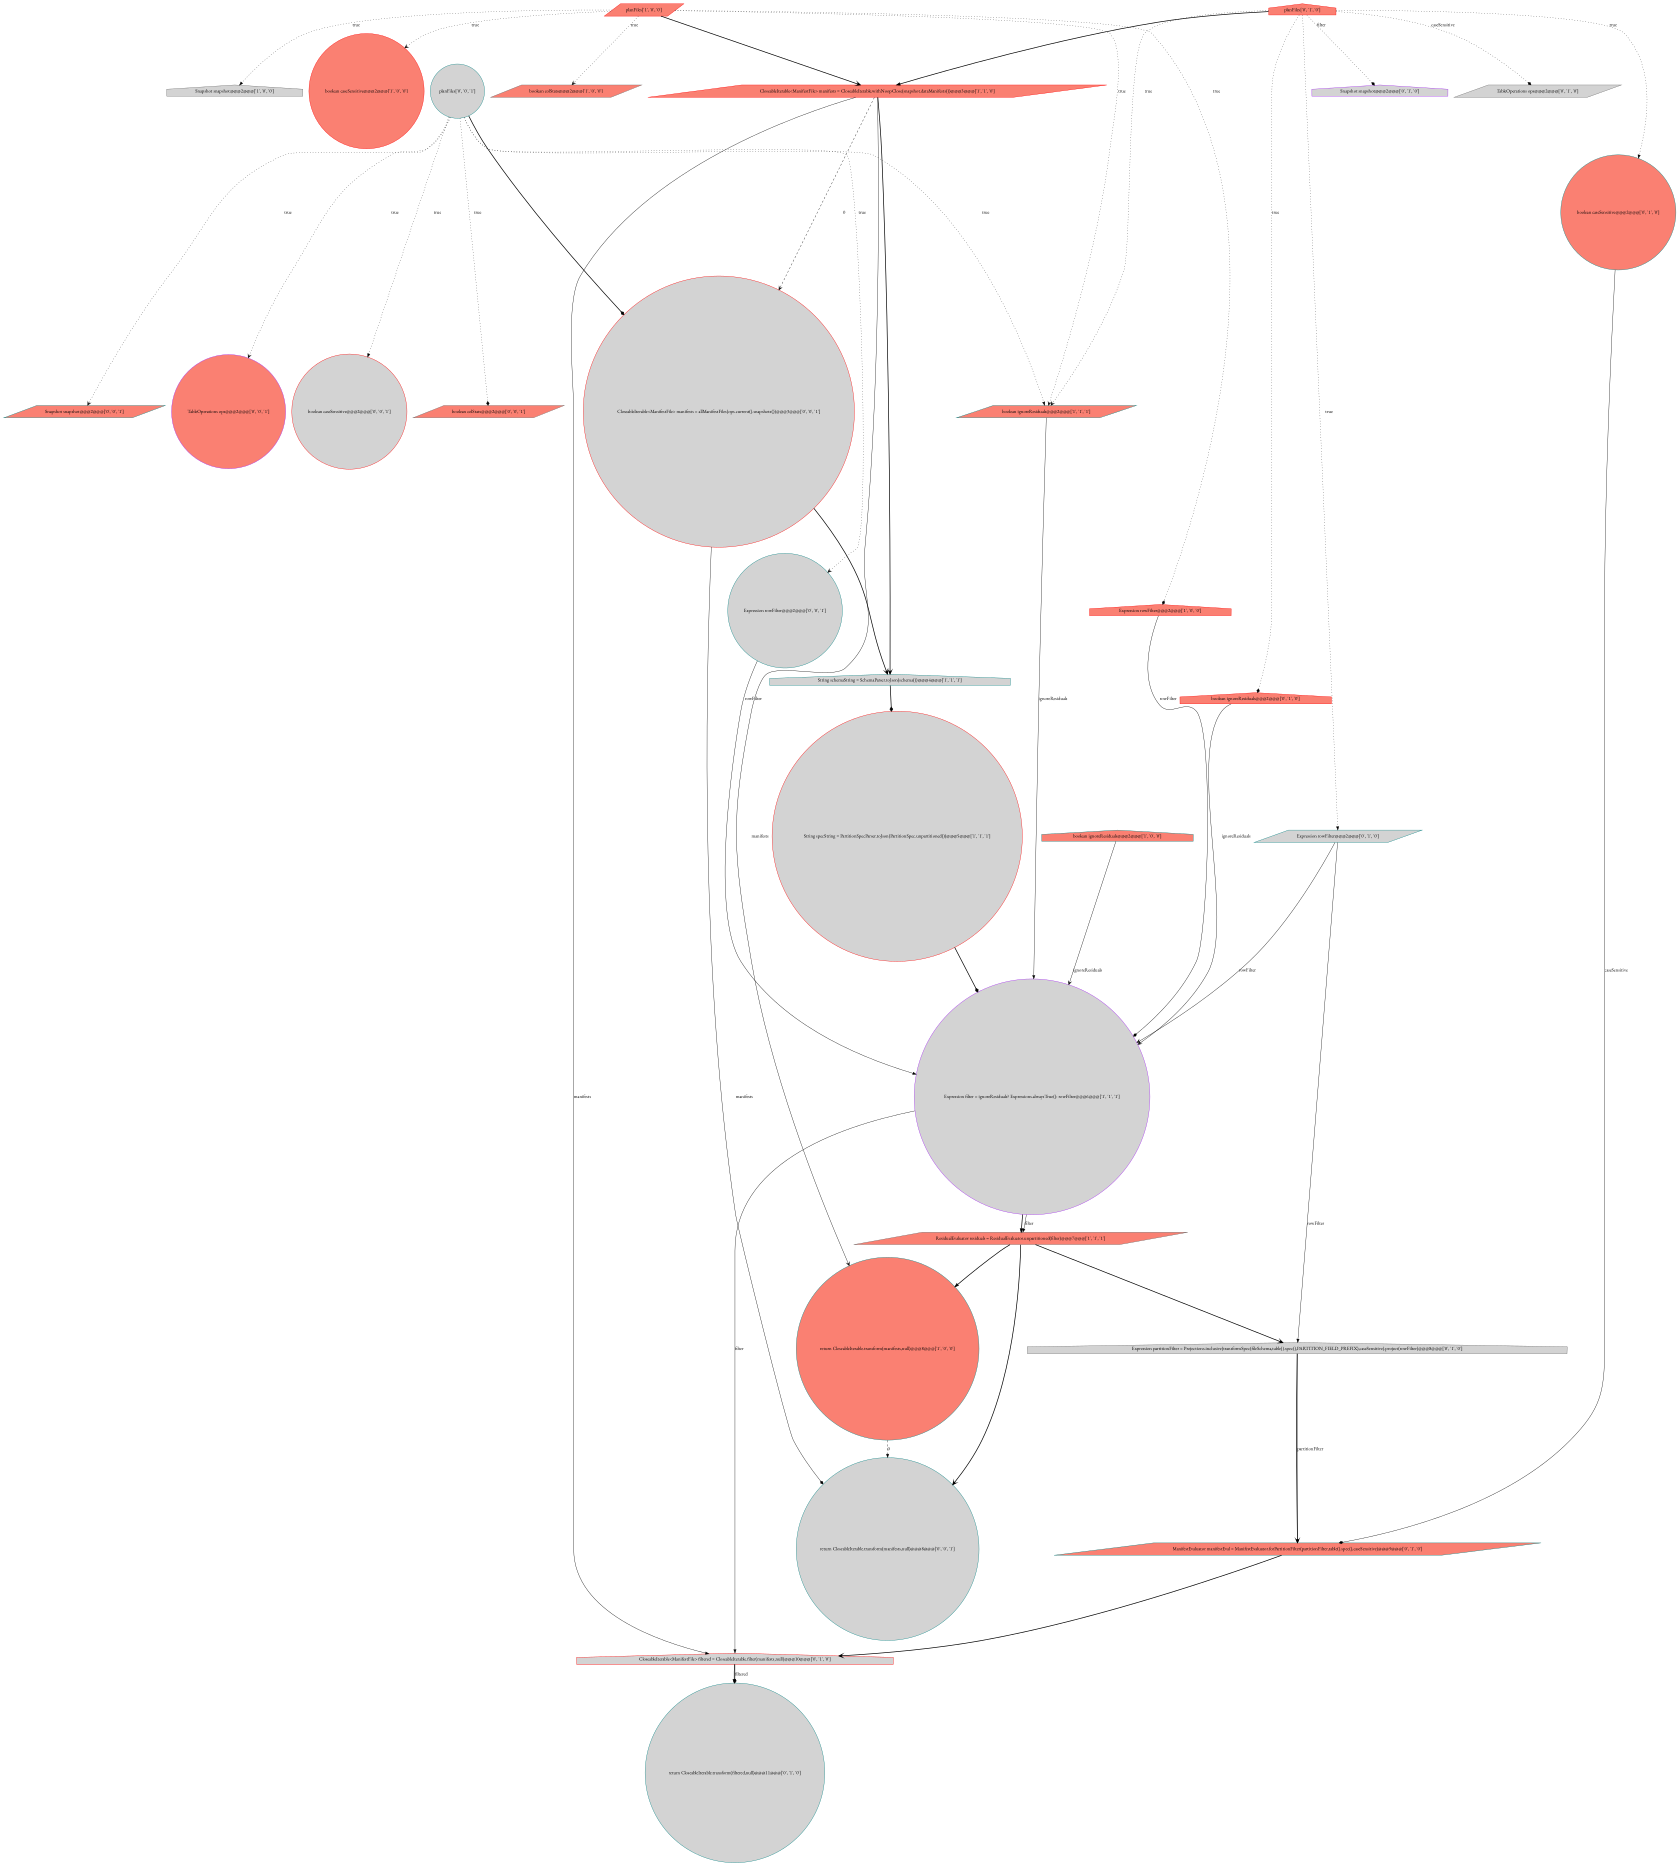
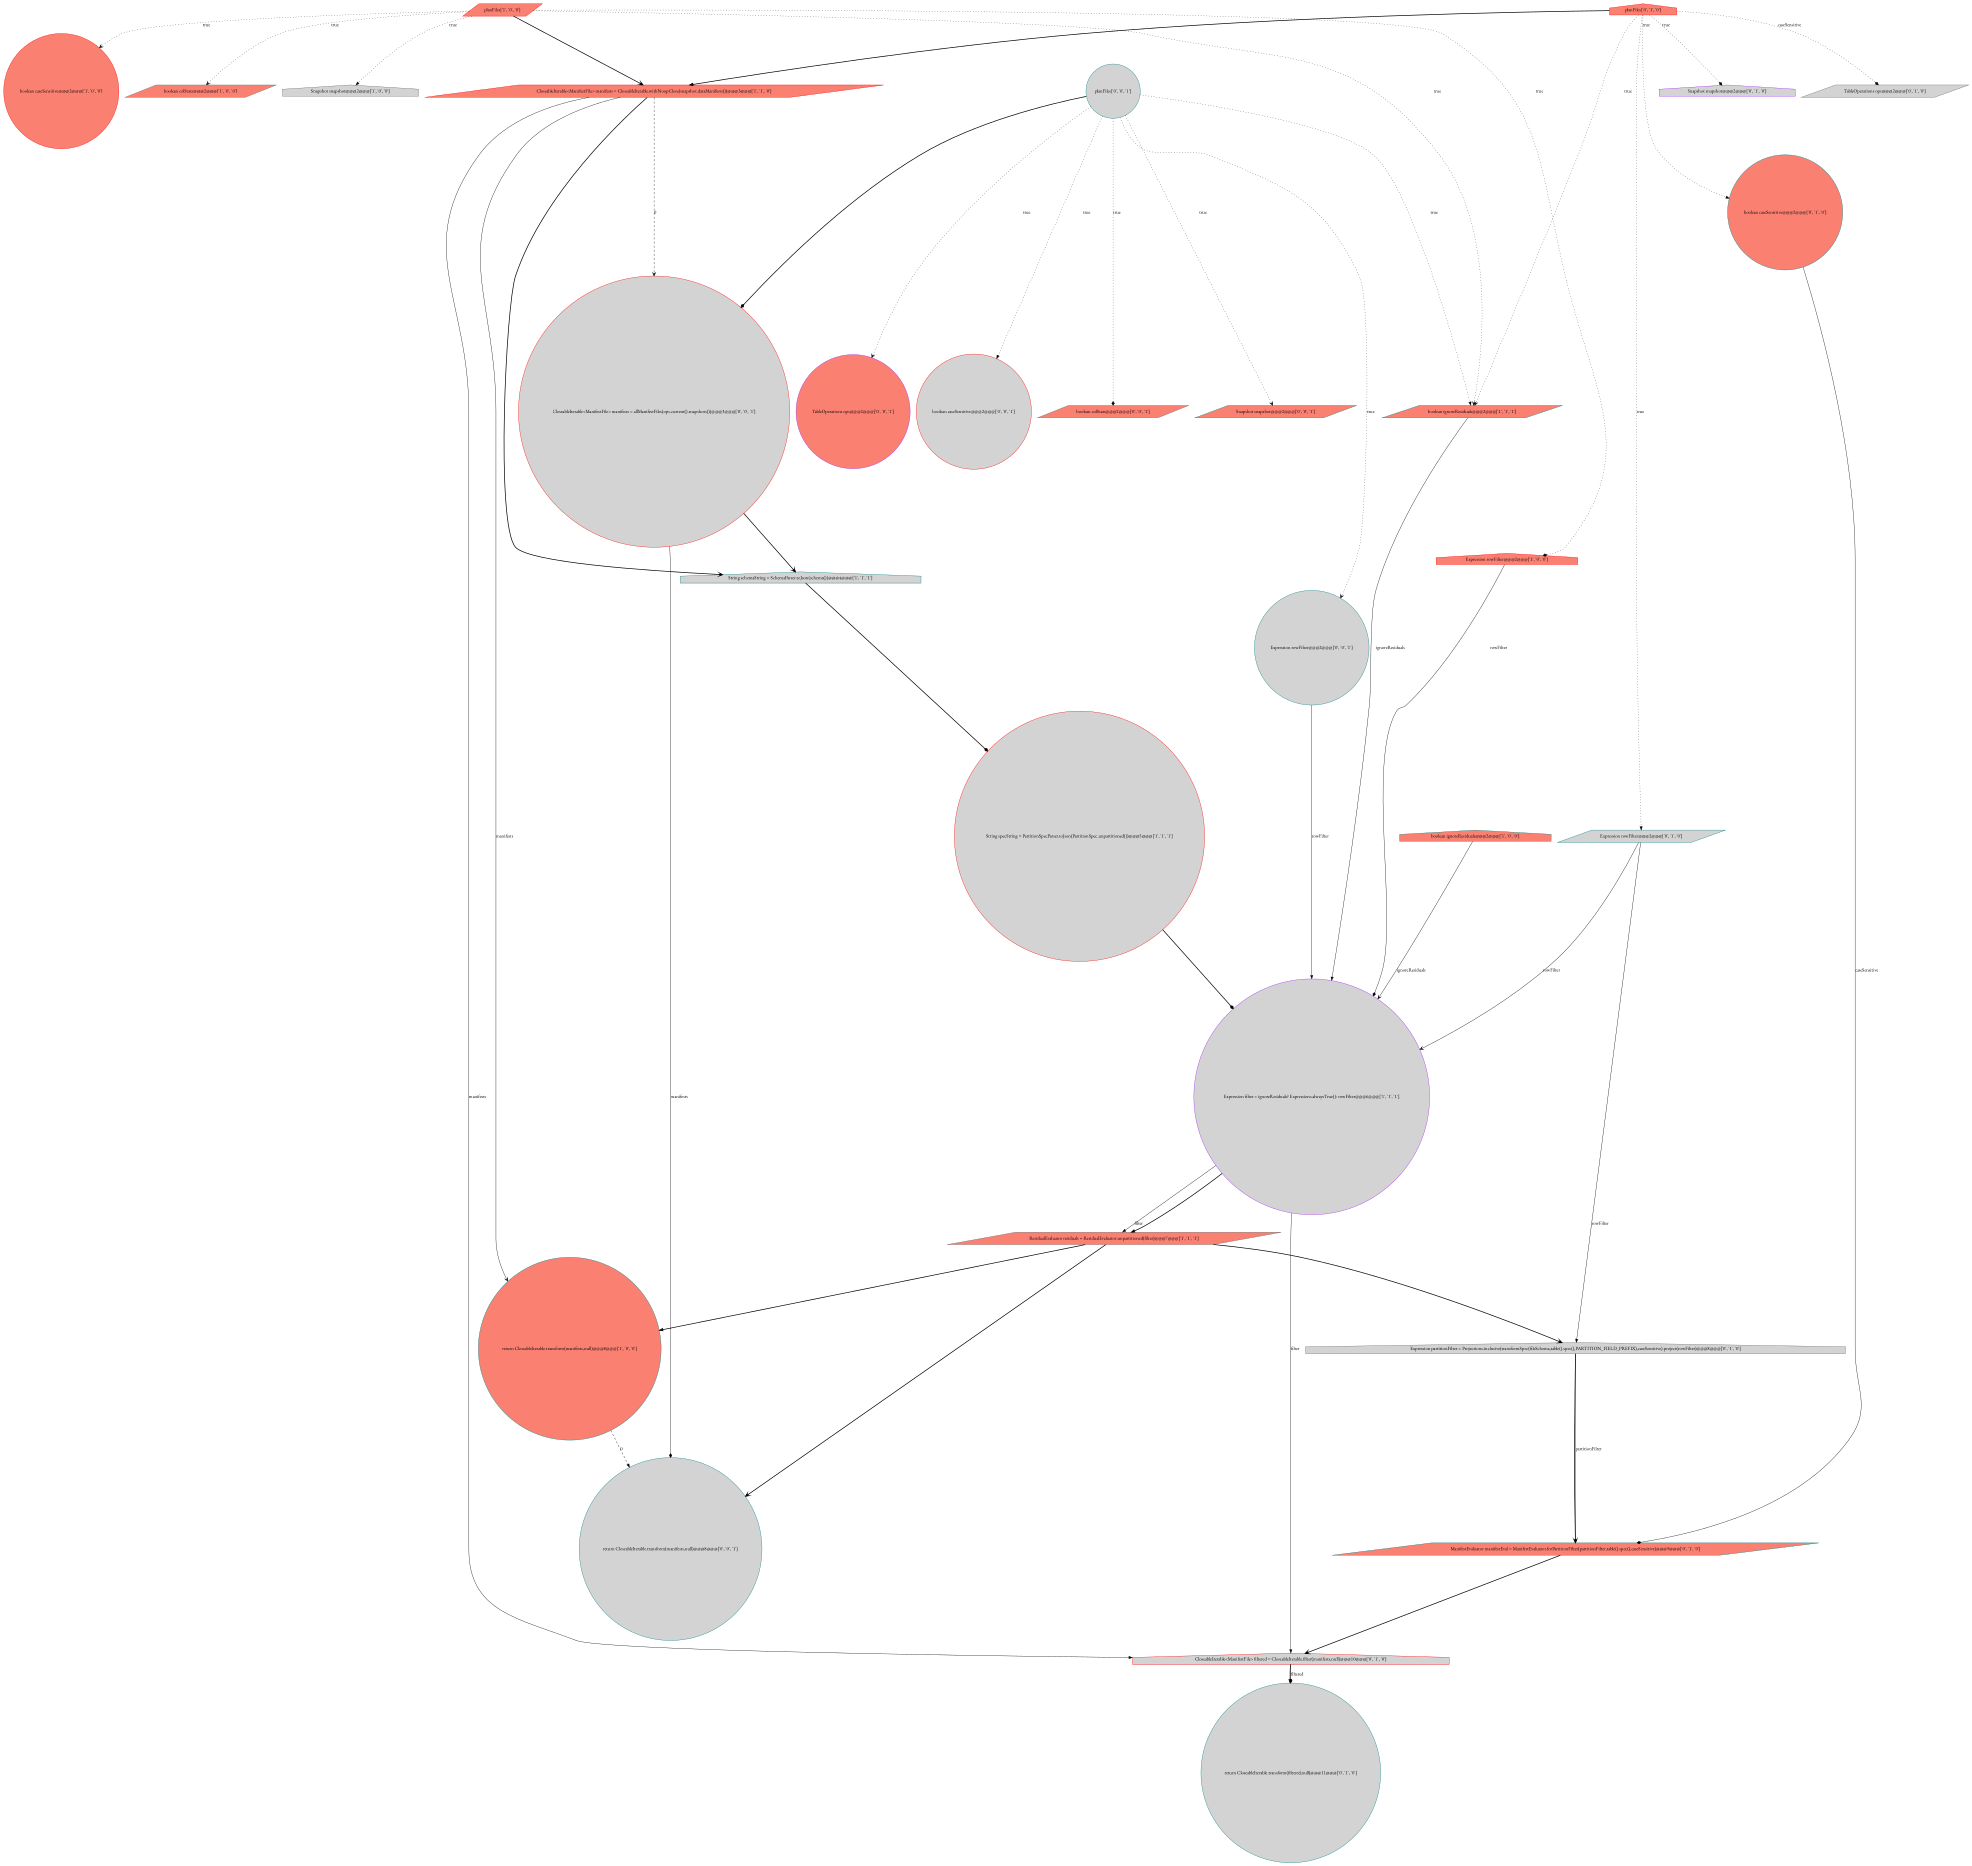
(1321, 25) -> (1666, 25)
(1256, 699) -> none
